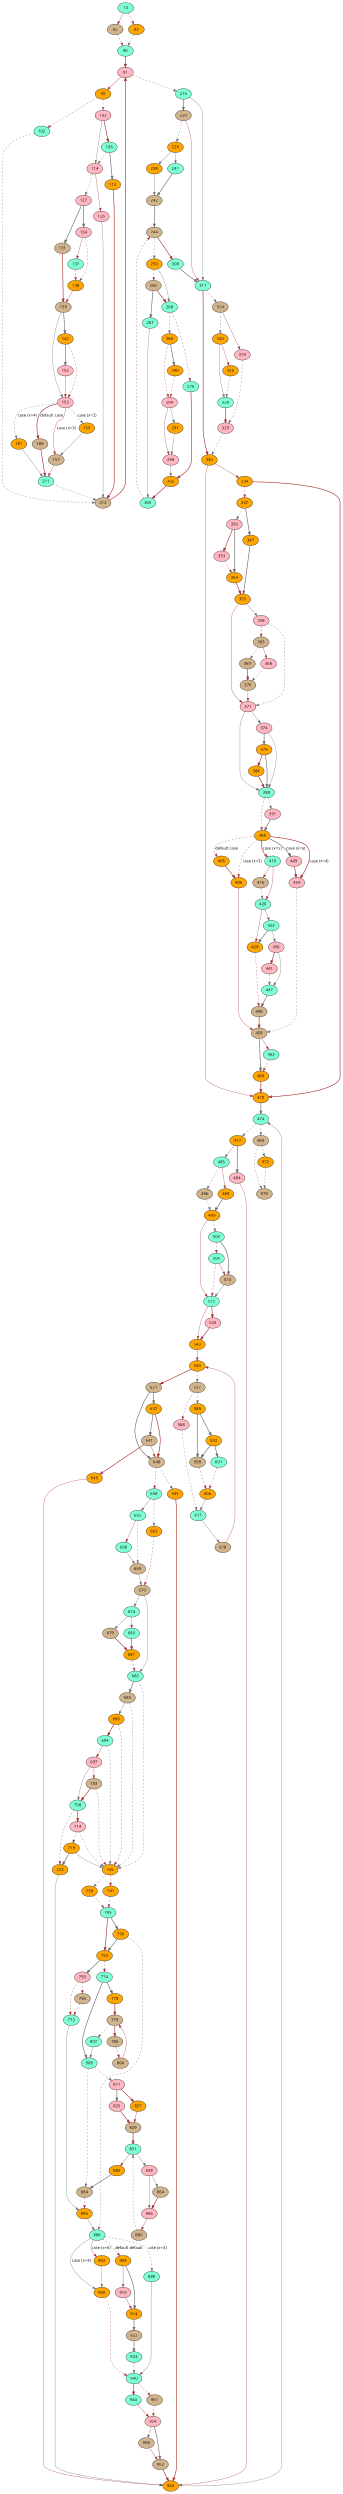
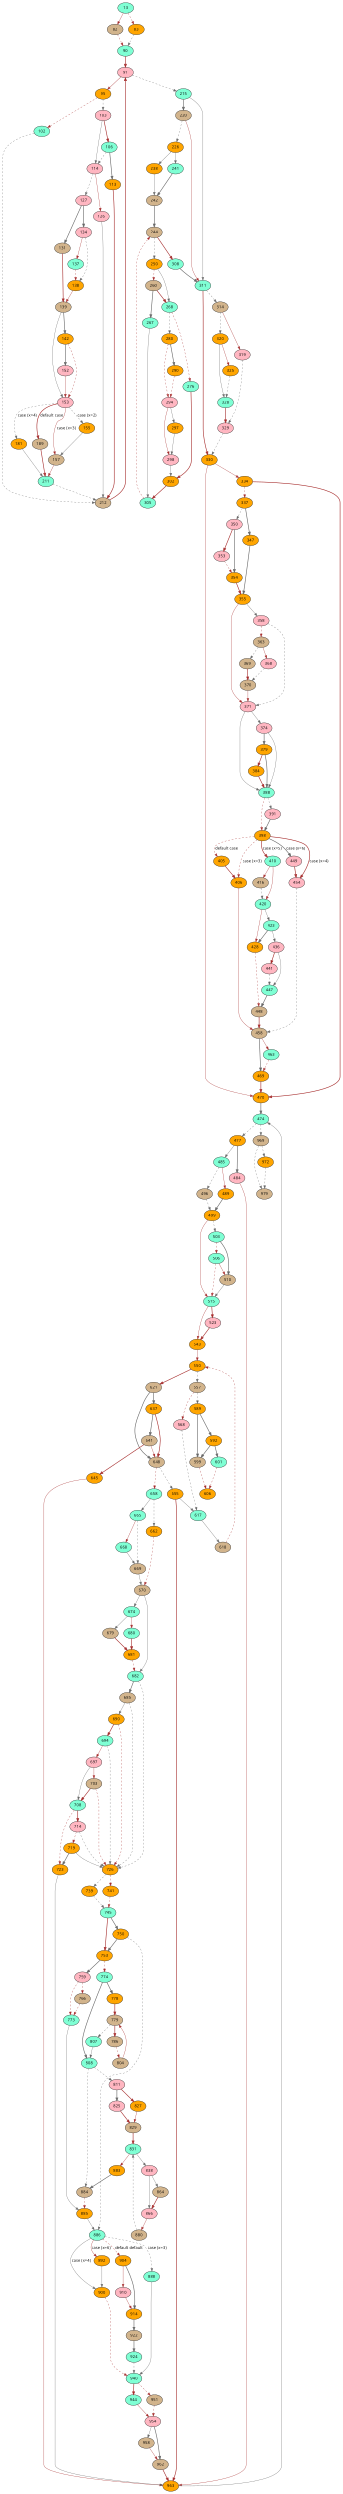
(235, 1448) -> (235, 1448)
(203, 1503) -> (186, 1504)
